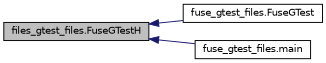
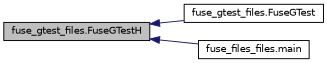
(76, 31) -> (77, 31)
(253, 50) -> (254, 50)
